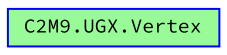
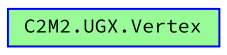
(114, 28) -> (114, 28)
